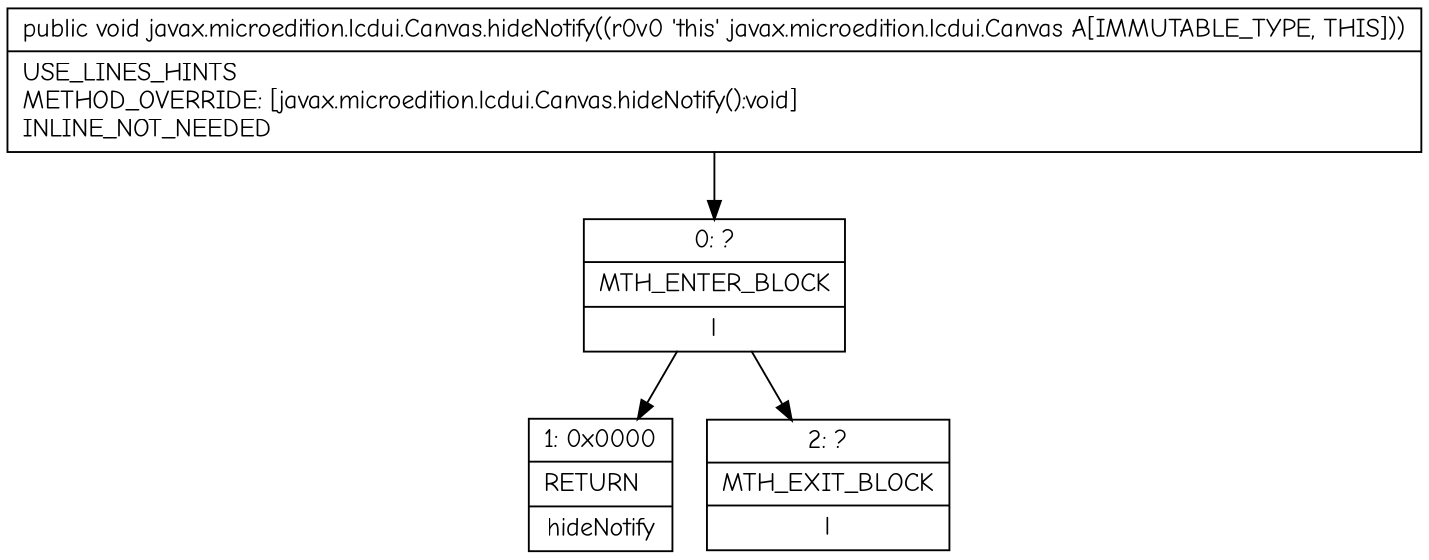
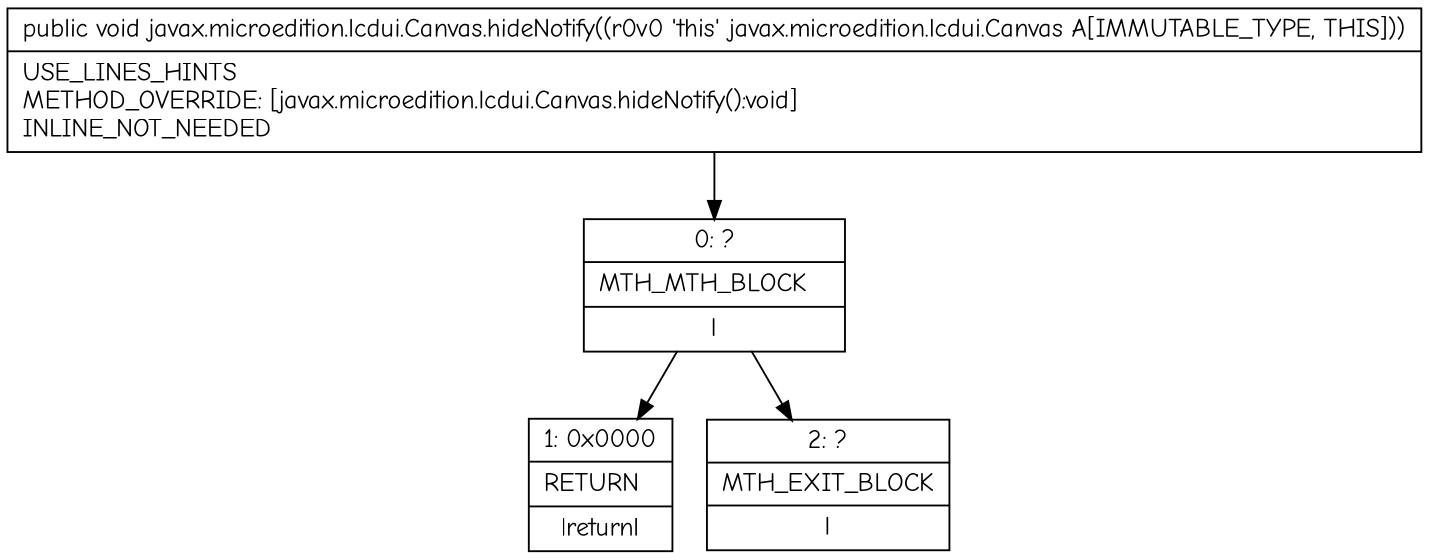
(714, 284) -> (703, 284)
(601, 528) -> (601, 528)
